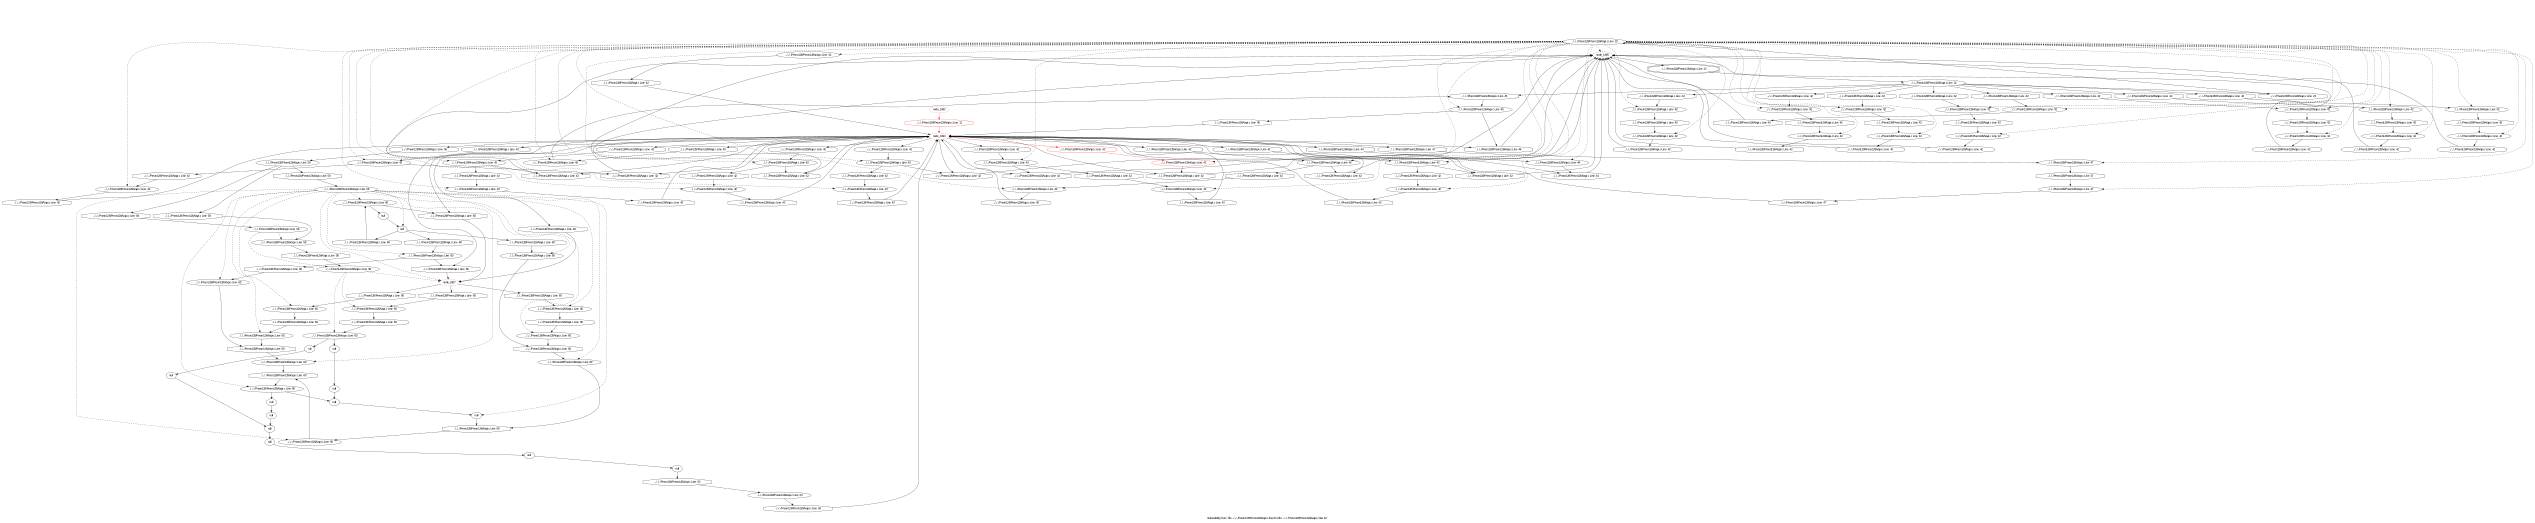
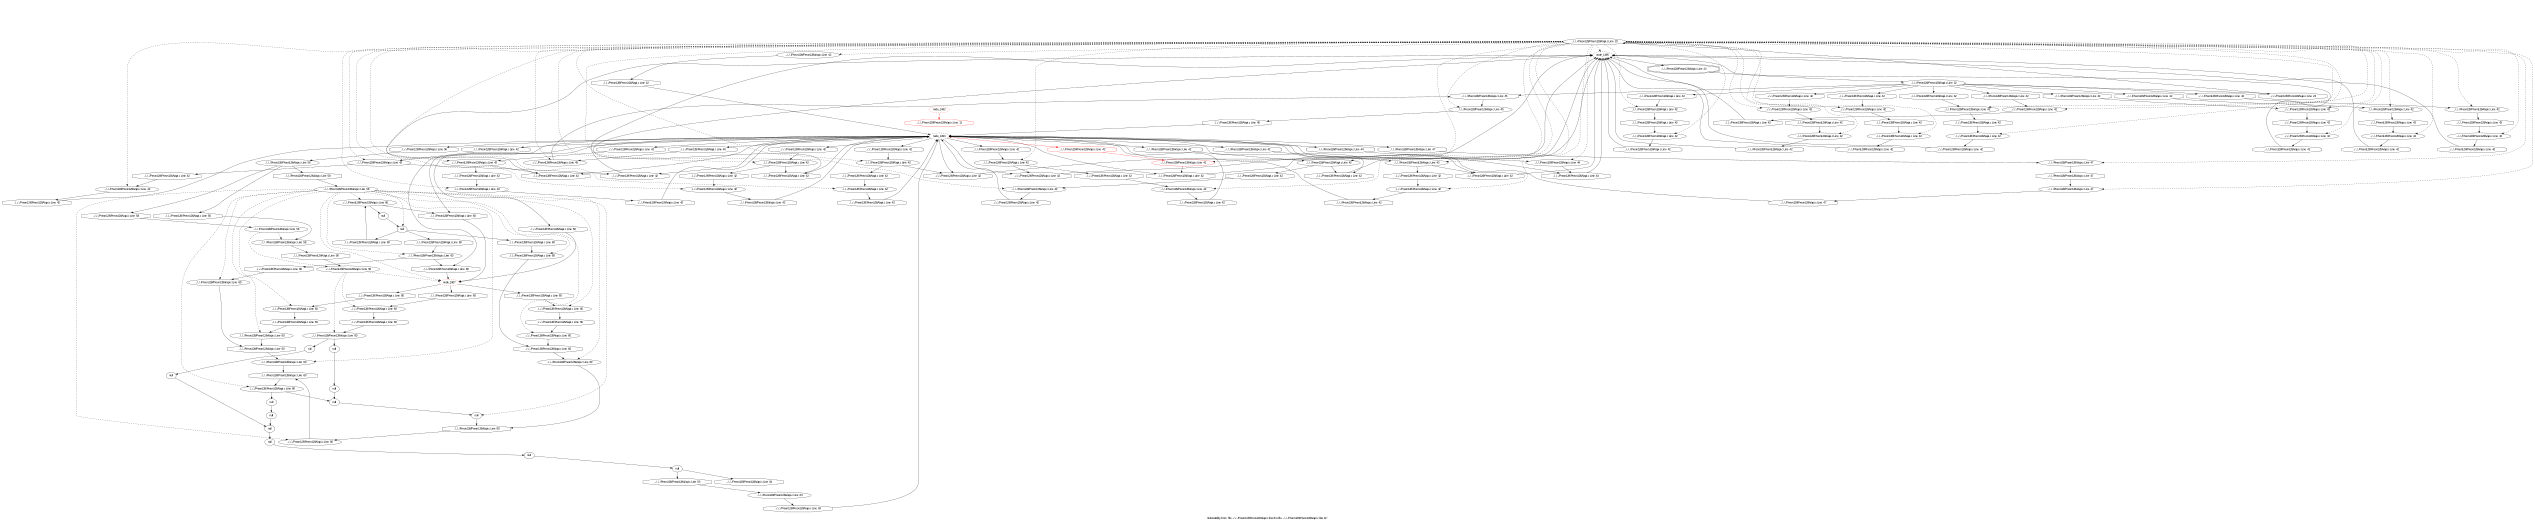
(939, 129) -> none
(939, 136) -> (939, 136)
(1498, 150) -> none
none -> (749, 482)
